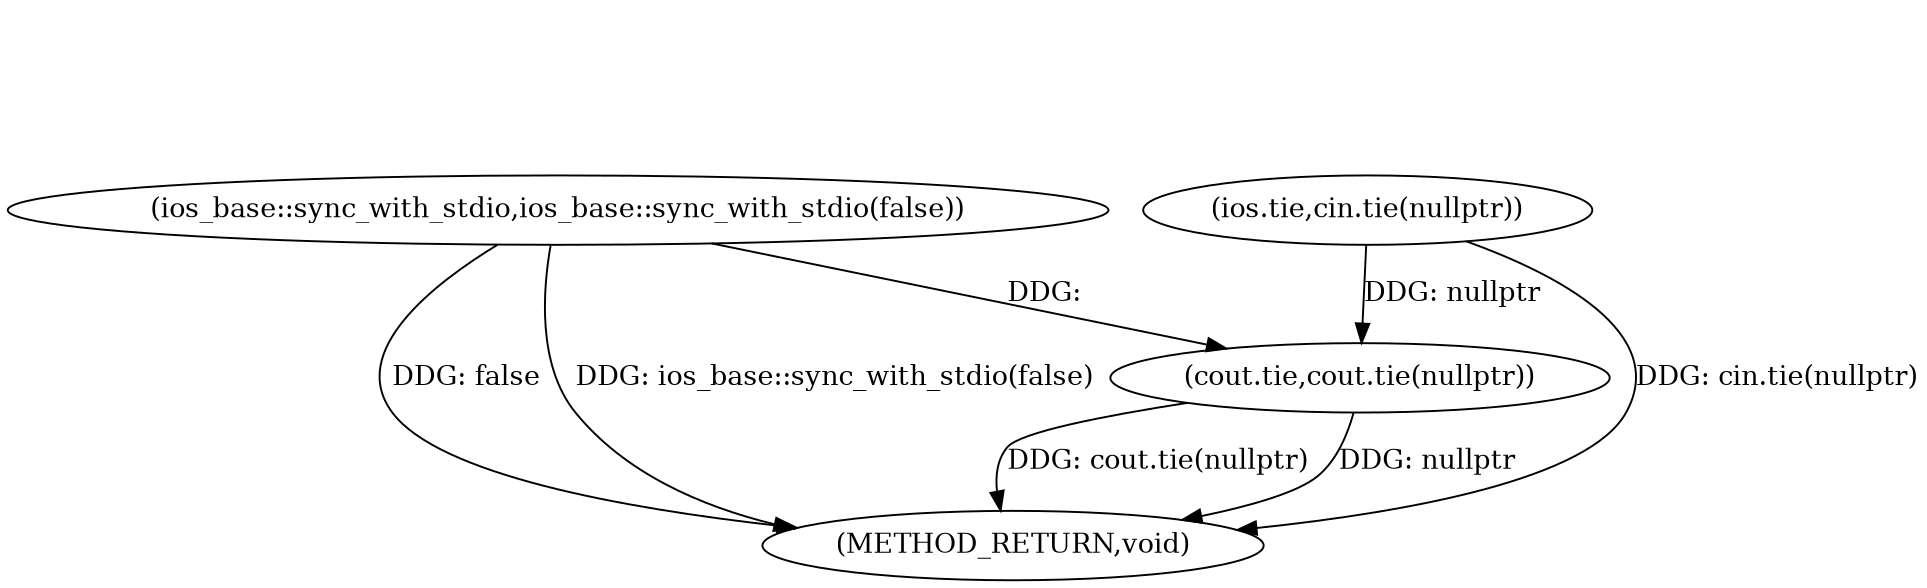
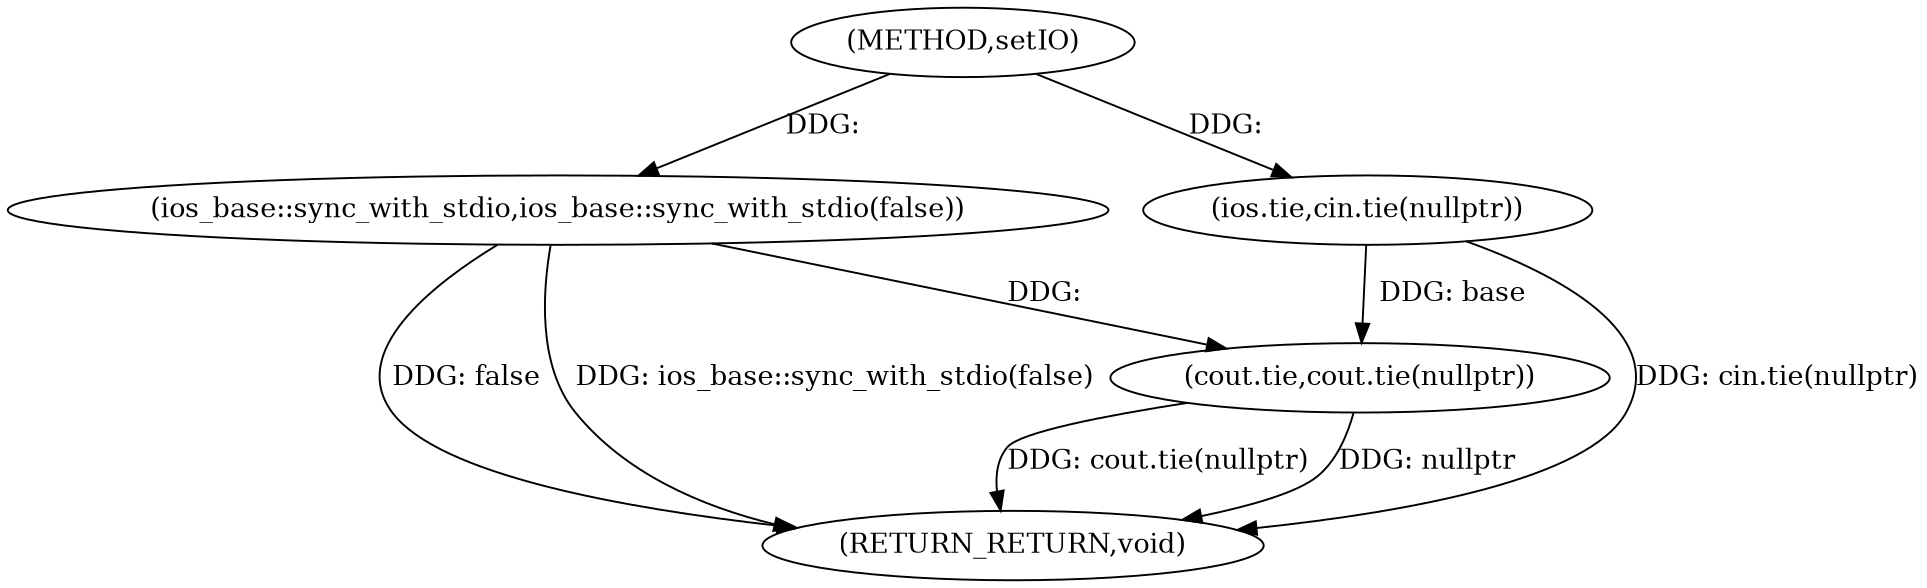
none -> (963, 42)
(1453, 294) -> (1453, 294)
(1013, 546) -> (1013, 546)
